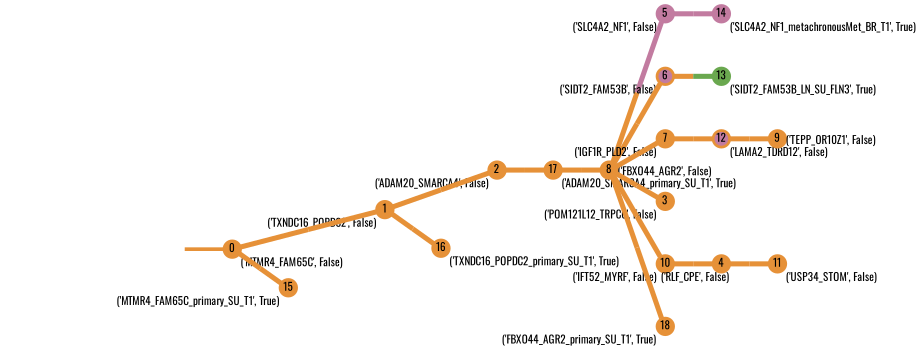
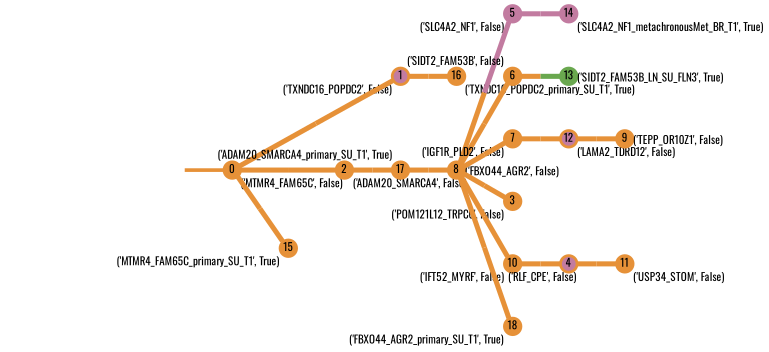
(665, 76) -> (513, 76)
(441, 190) -> (288, 170)
(385, 210) -> (401, 76)
(721, 264) -> (569, 264)
